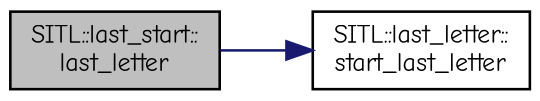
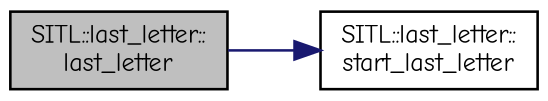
(115, 50) -> (119, 50)
